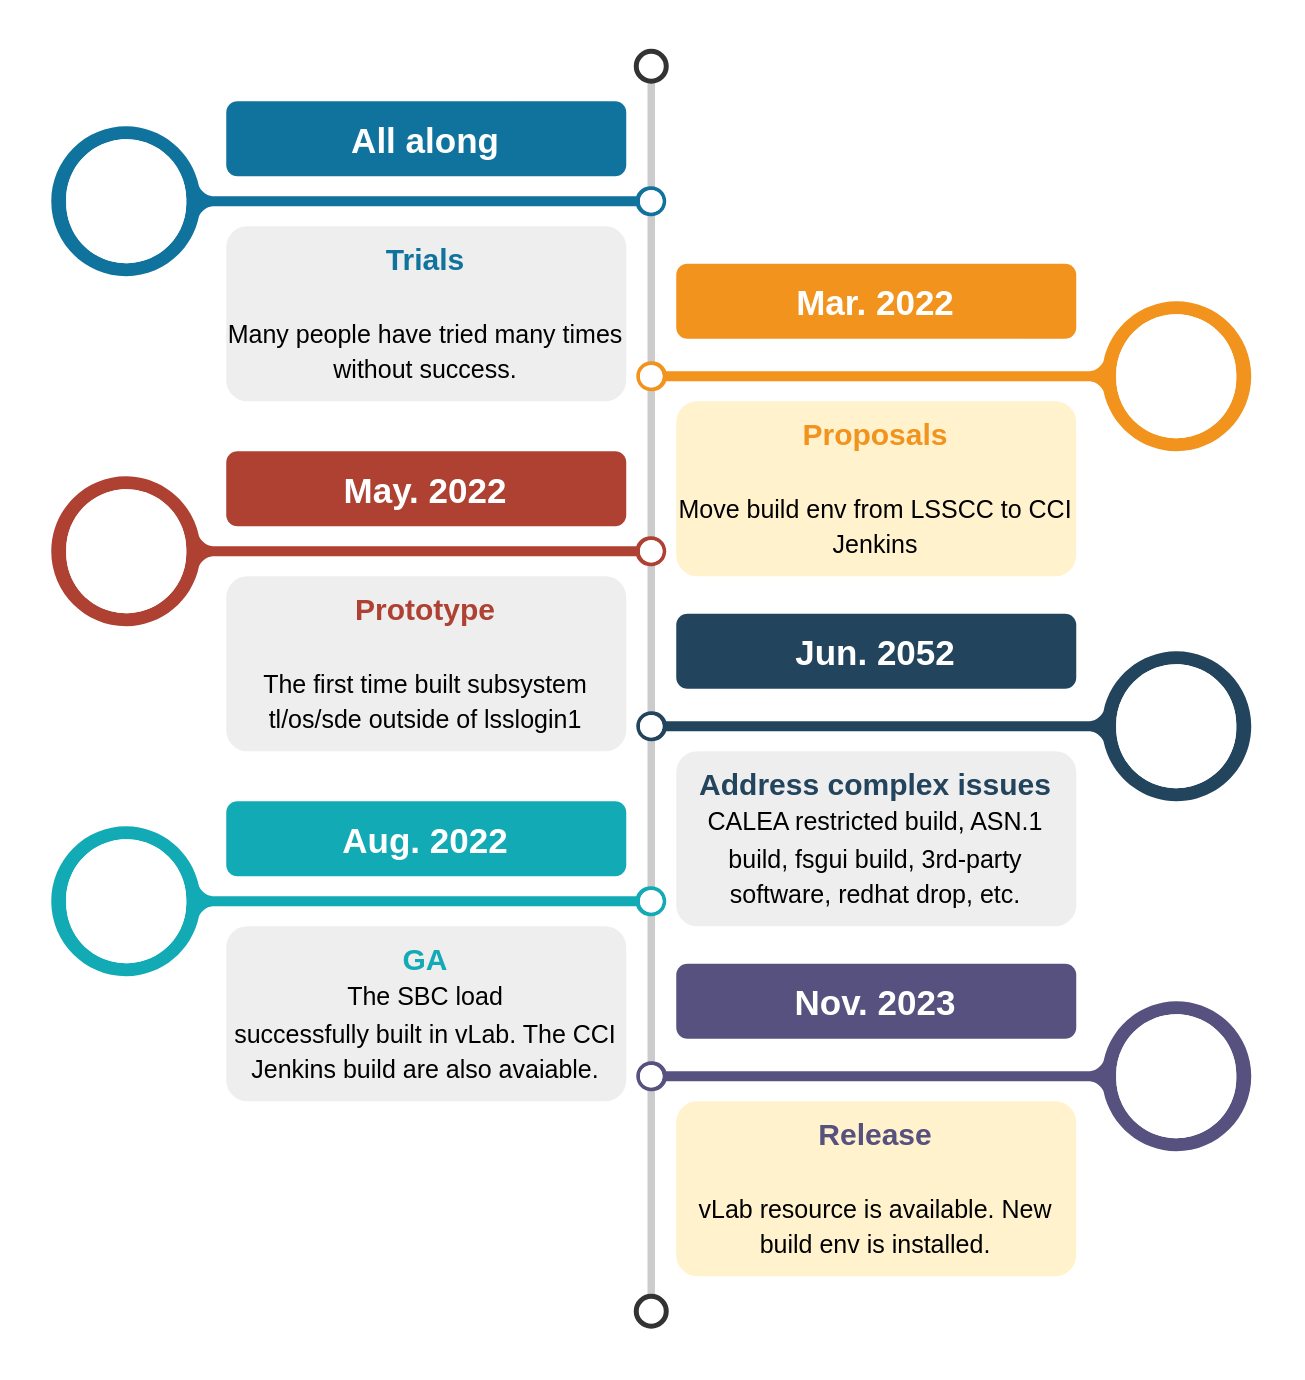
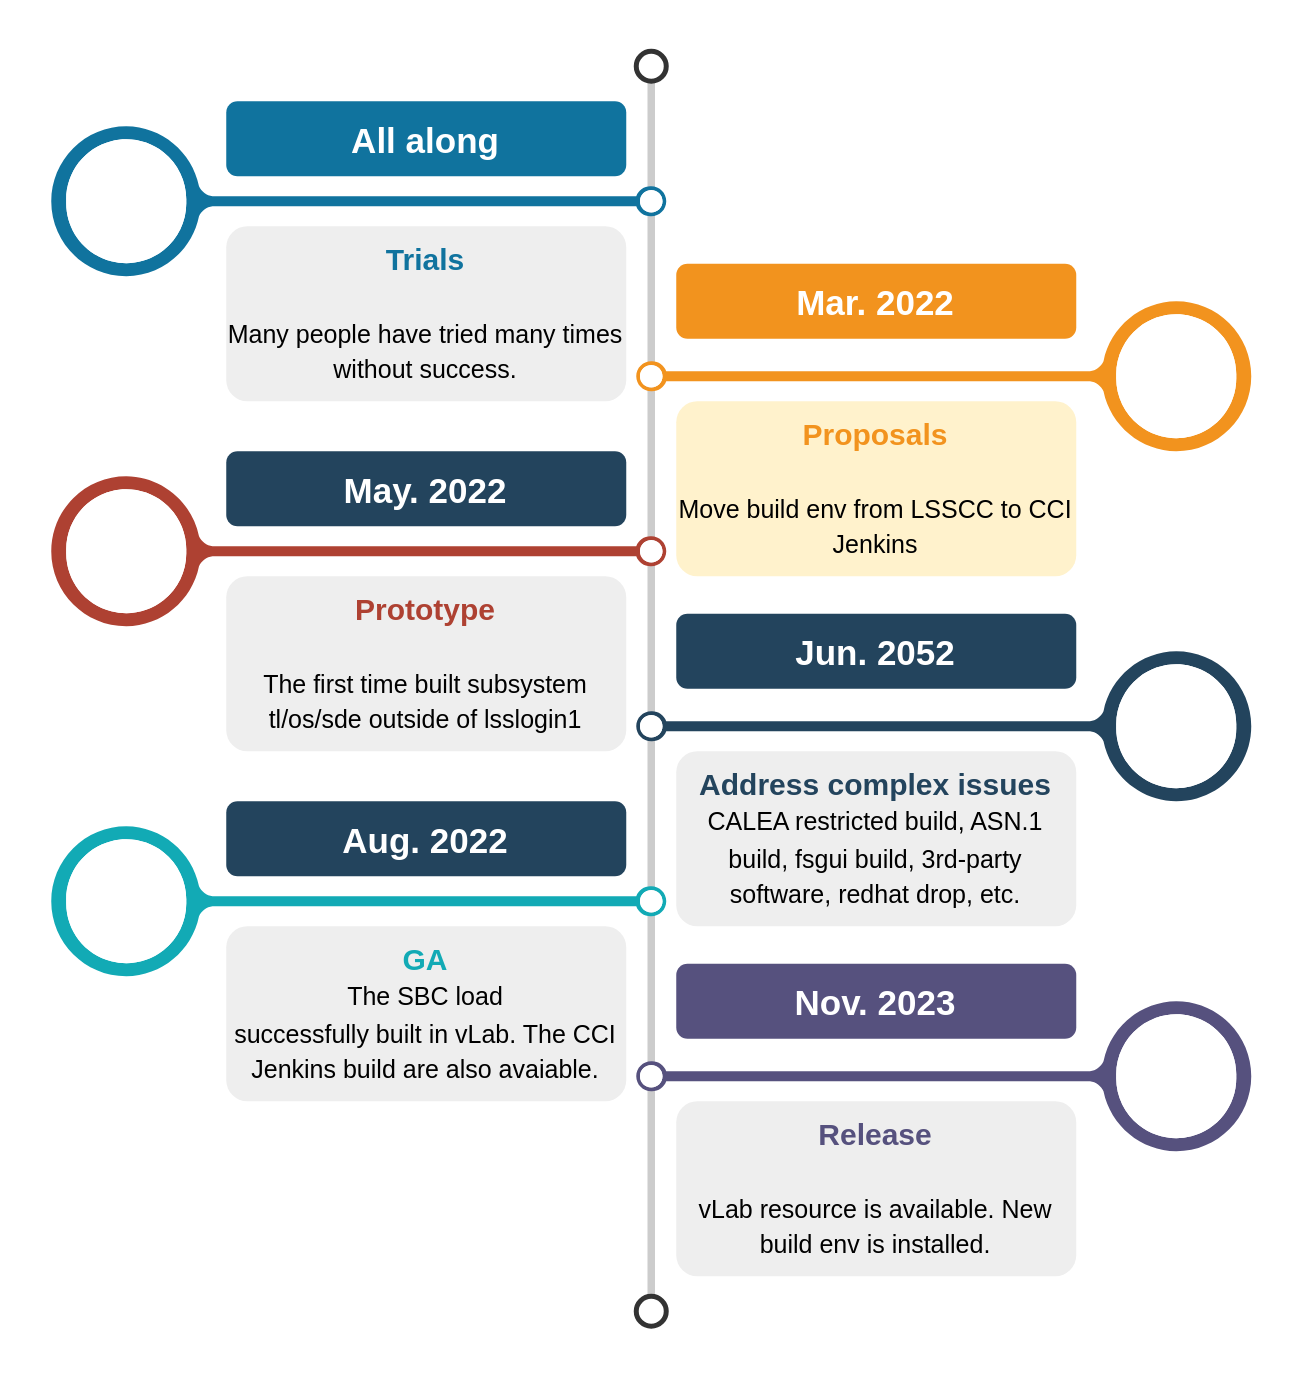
(426, 489) -> (426, 489)
(426, 839) -> (426, 839)
(876, 1189) -> (876, 1189)
